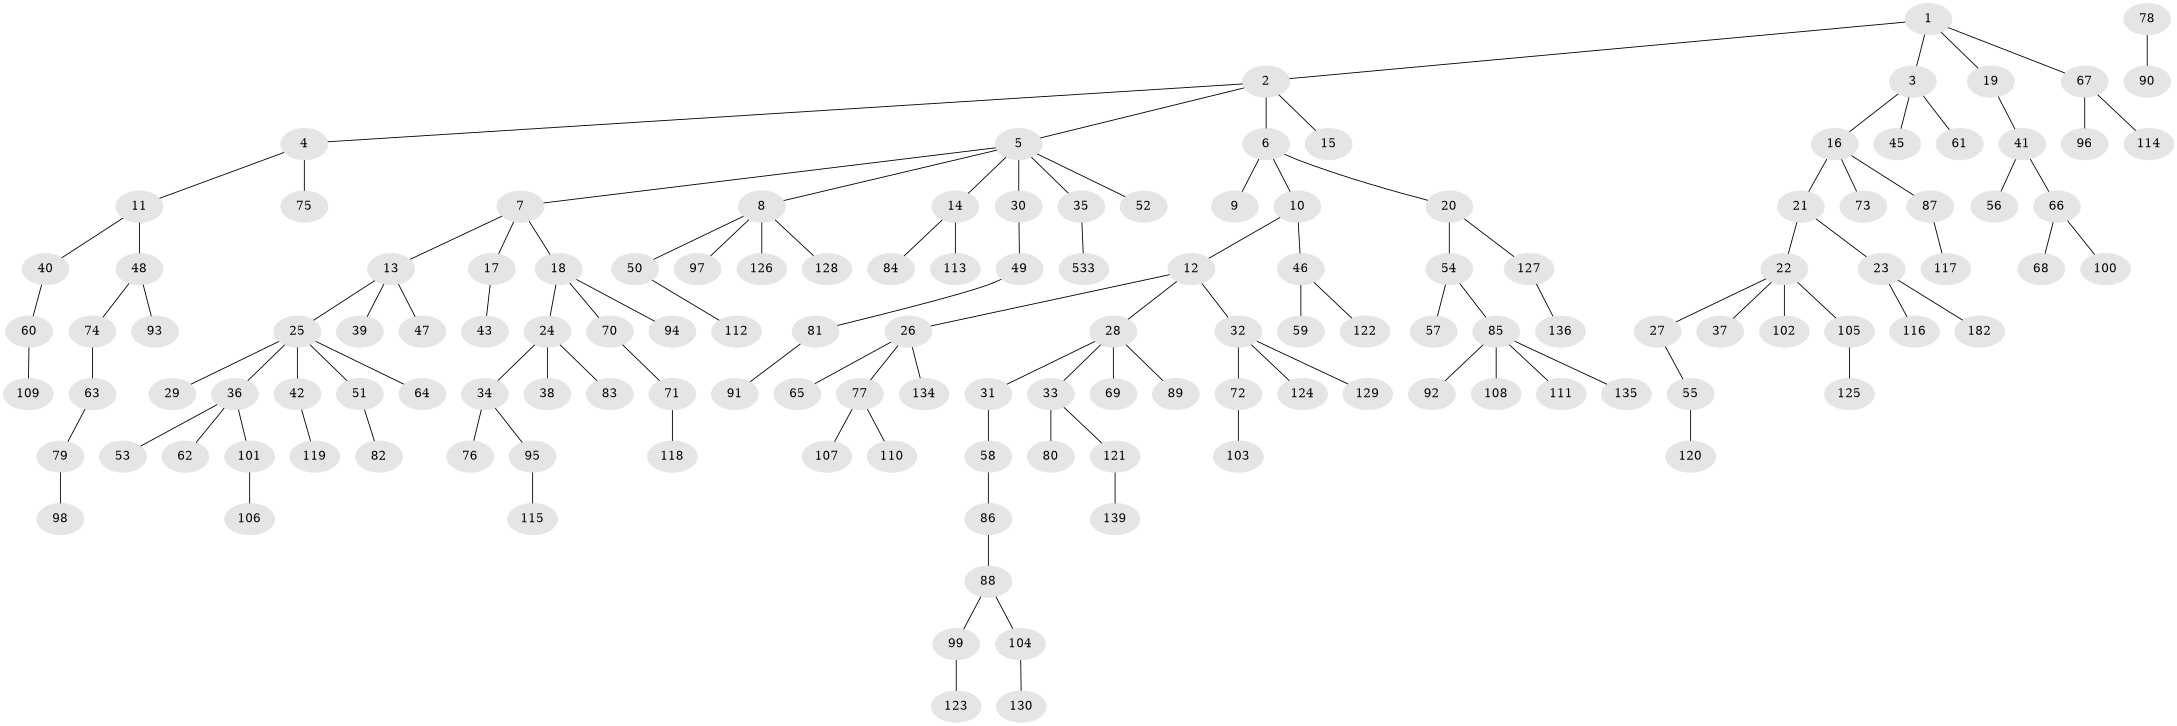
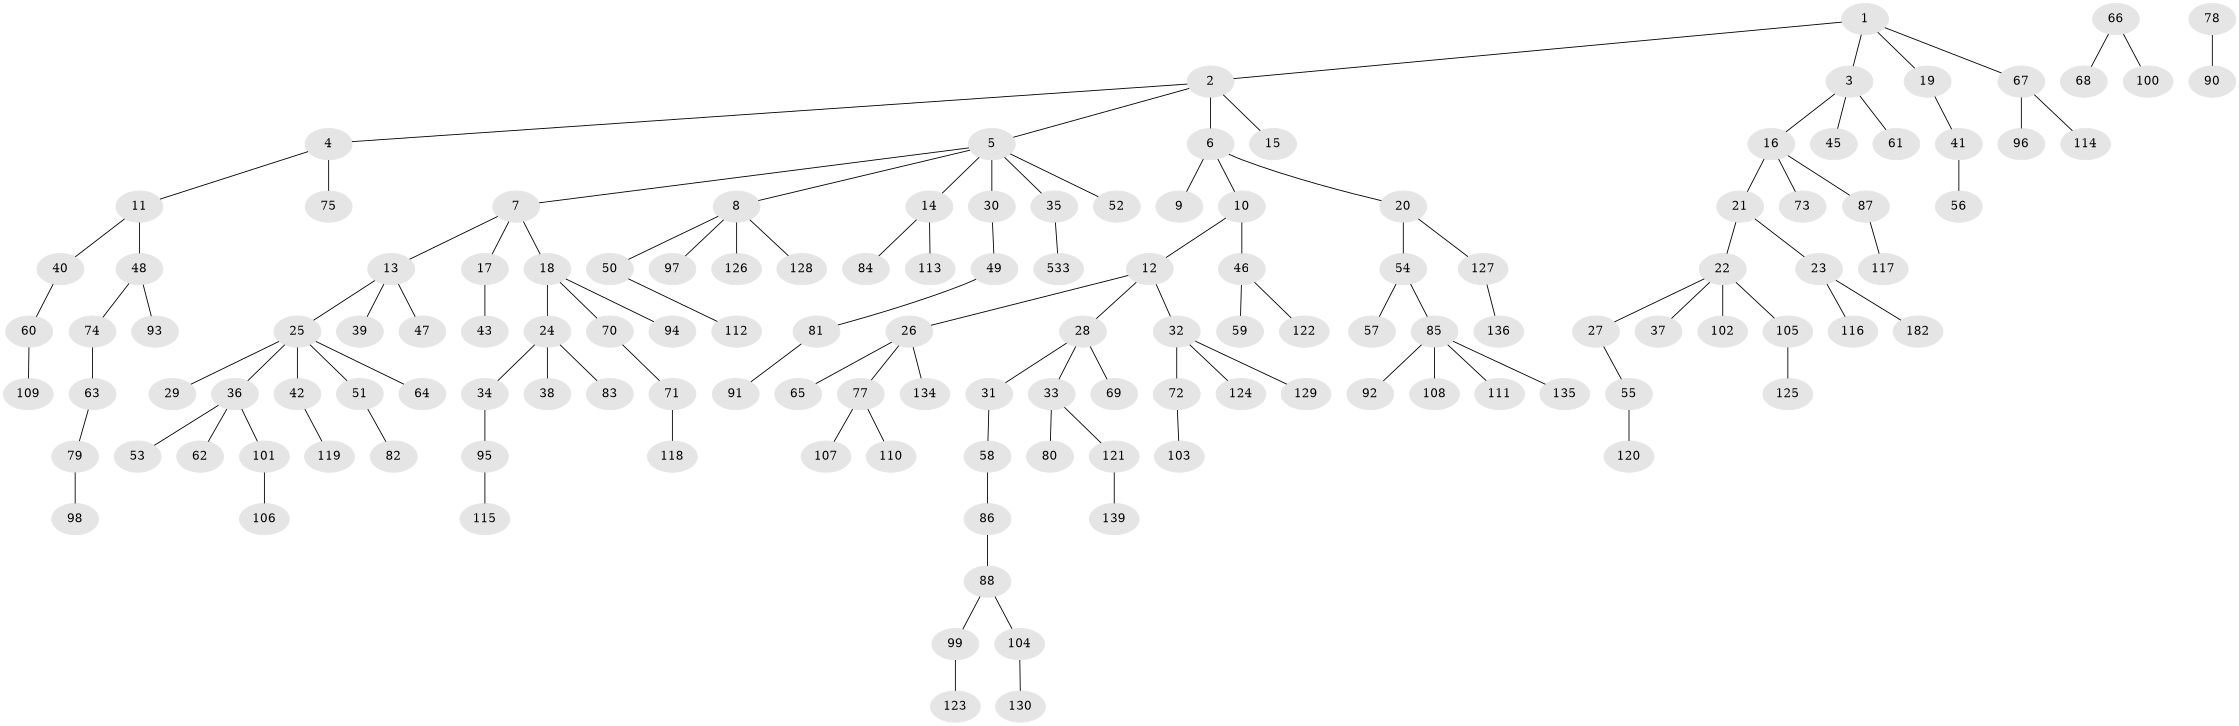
(2040, 175) -> none
(1176, 394) -> none
(470, 457) -> none
